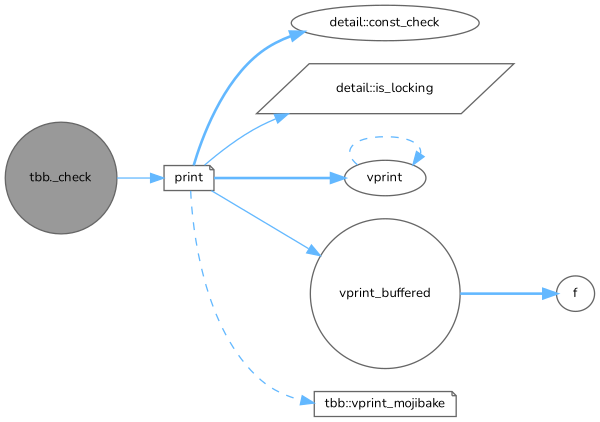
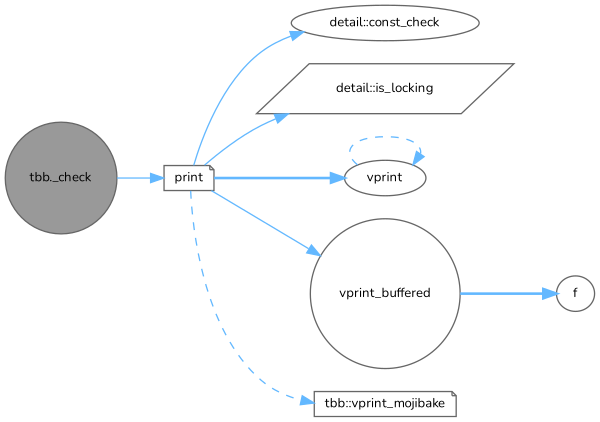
(228, 89) -> (228, 89)
